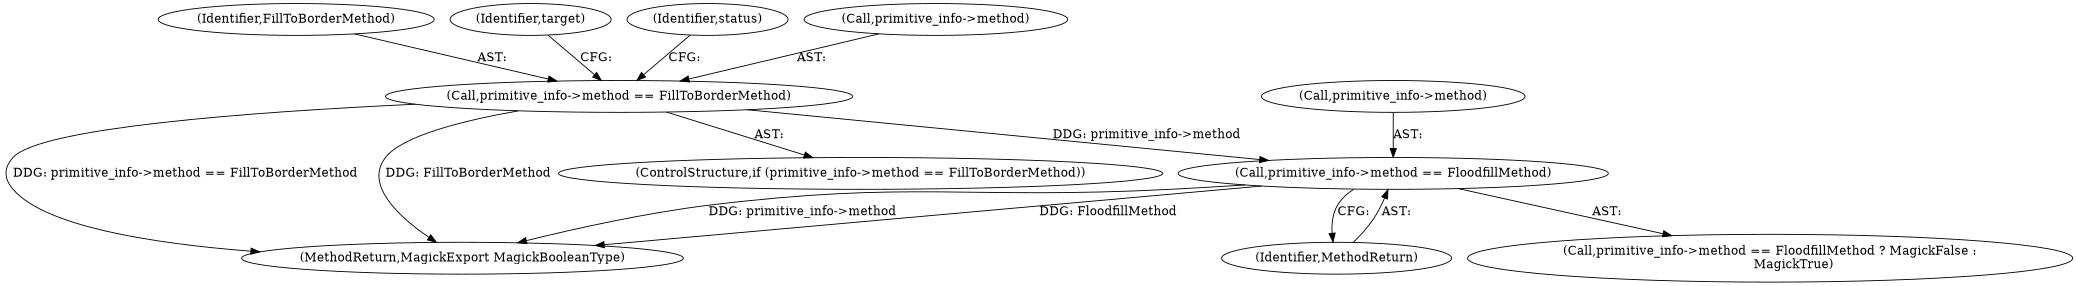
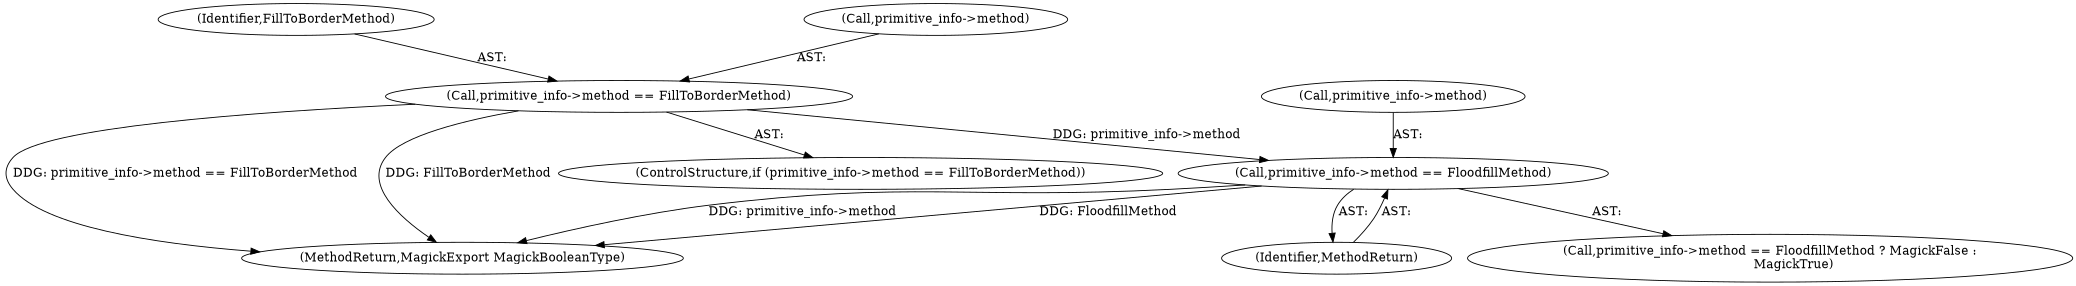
(531, 19) -> none
(708, 19) -> none
(1356, 212) -> (1356, 212)
